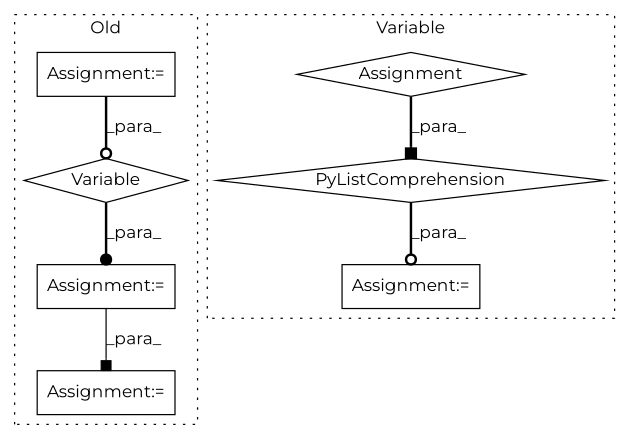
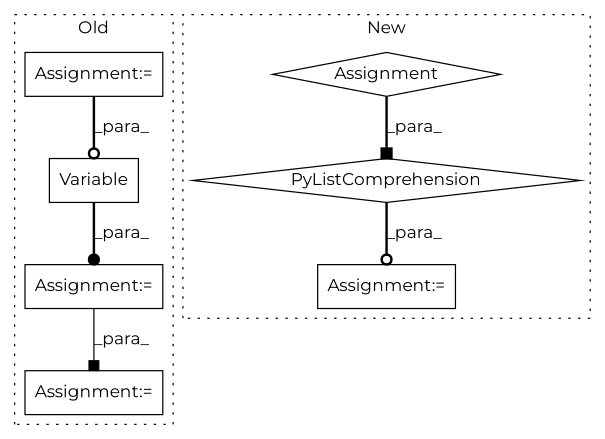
(411, 29) -> (387, 29)
(106, 180) -> (94, 180)
